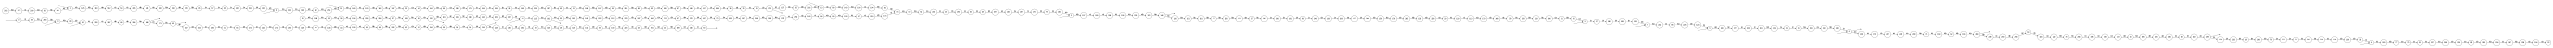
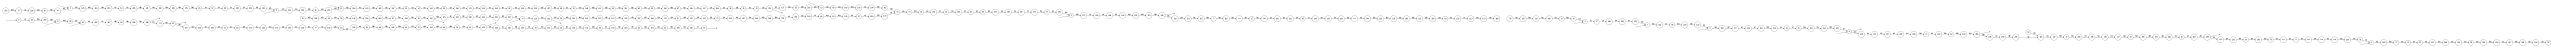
(1503, 19) -> none
(347, 28) -> (348, 30)
(2022, 35) -> (2028, 38)
